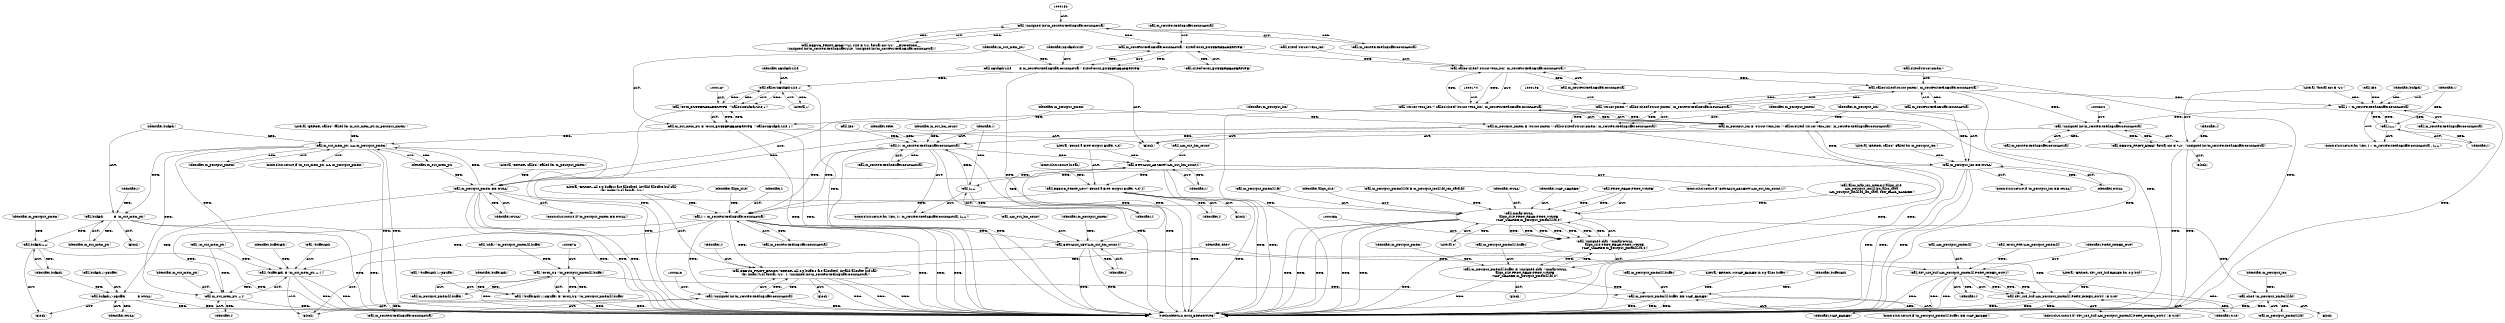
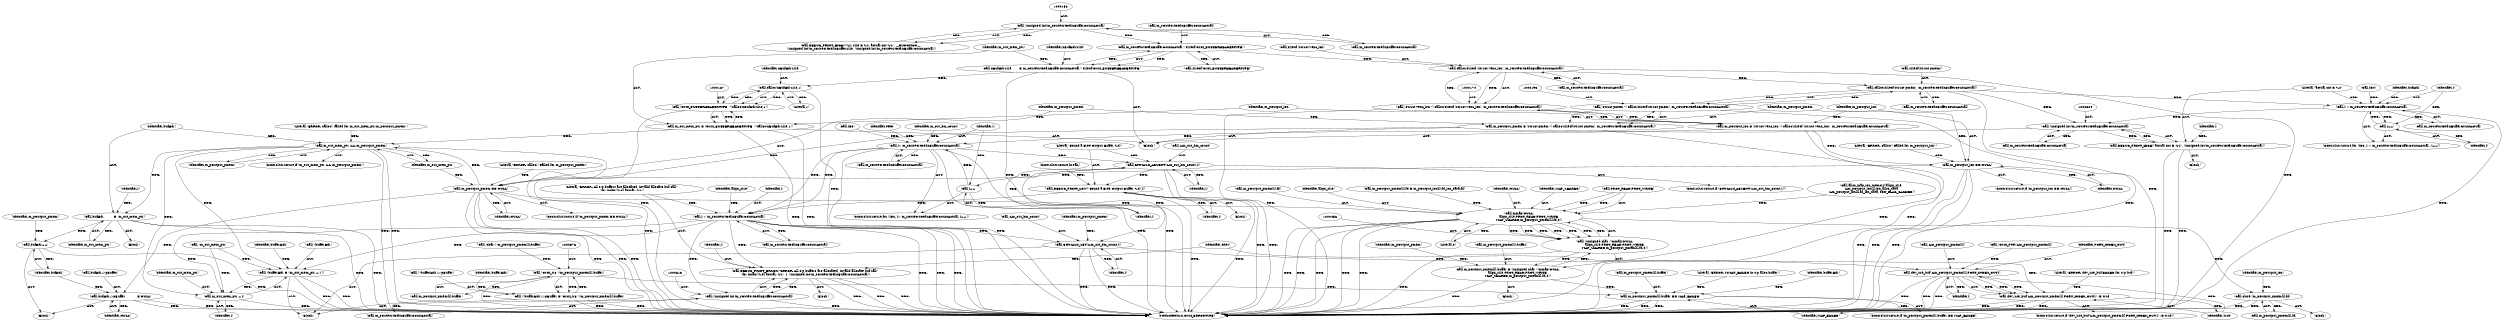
(168, 245) -> (168, 245)
